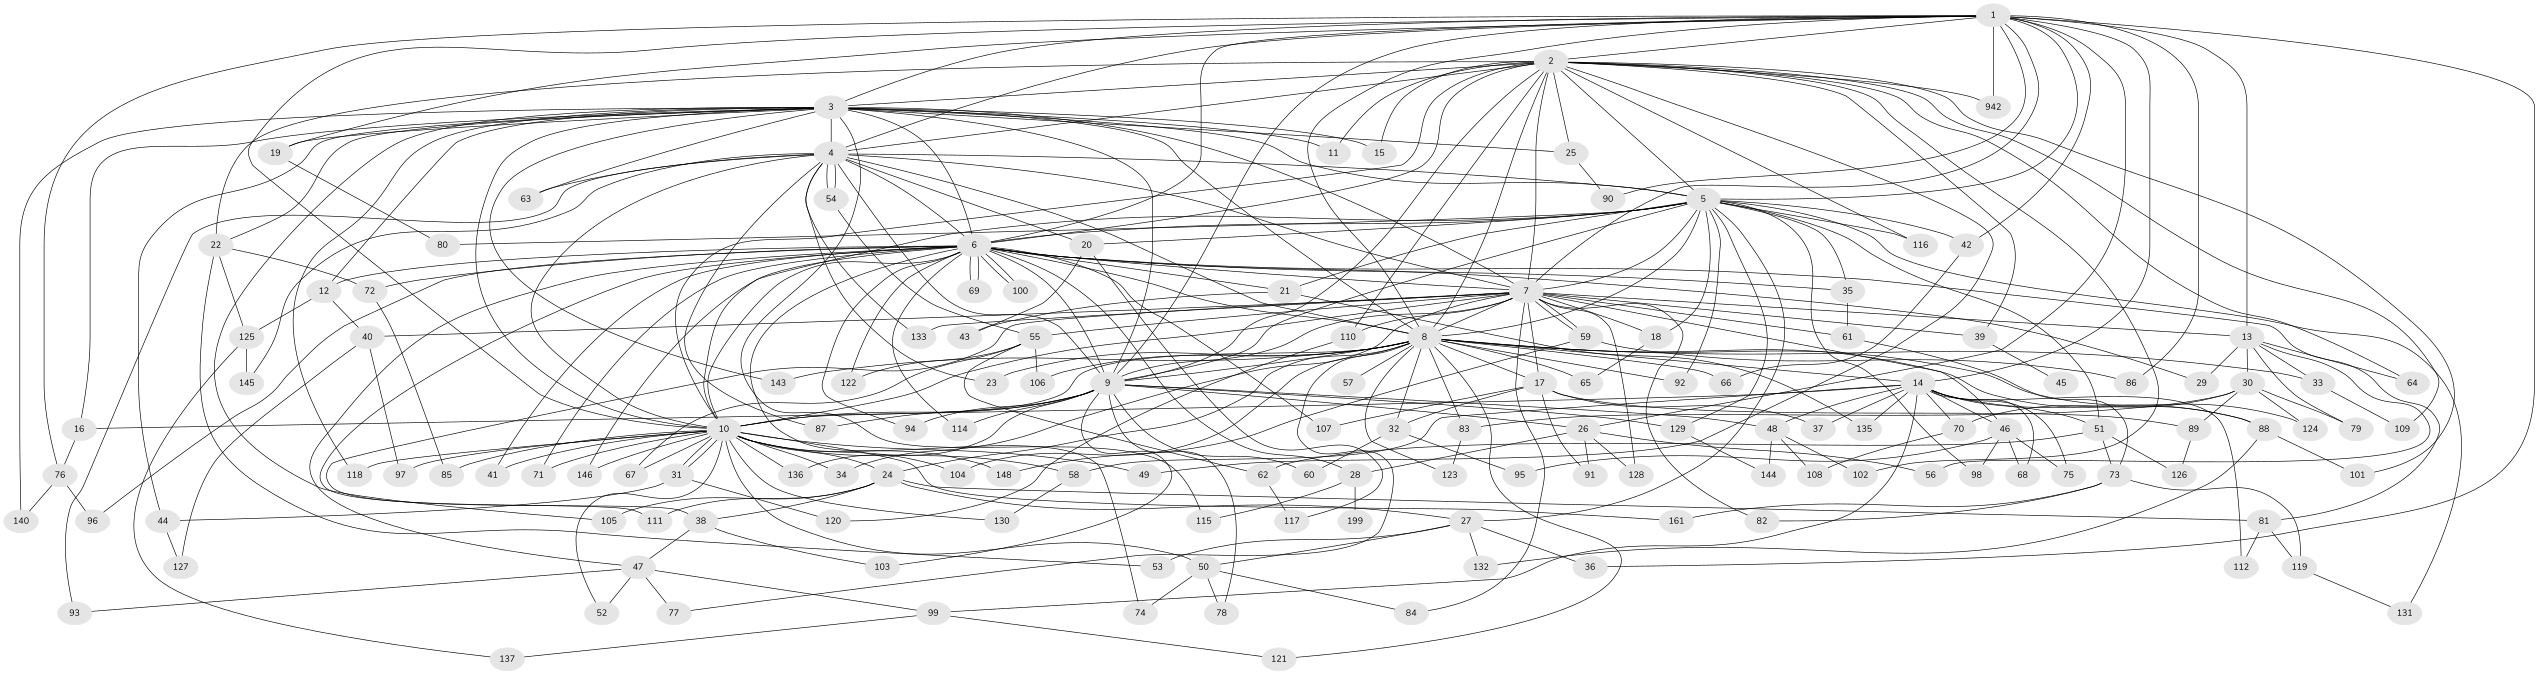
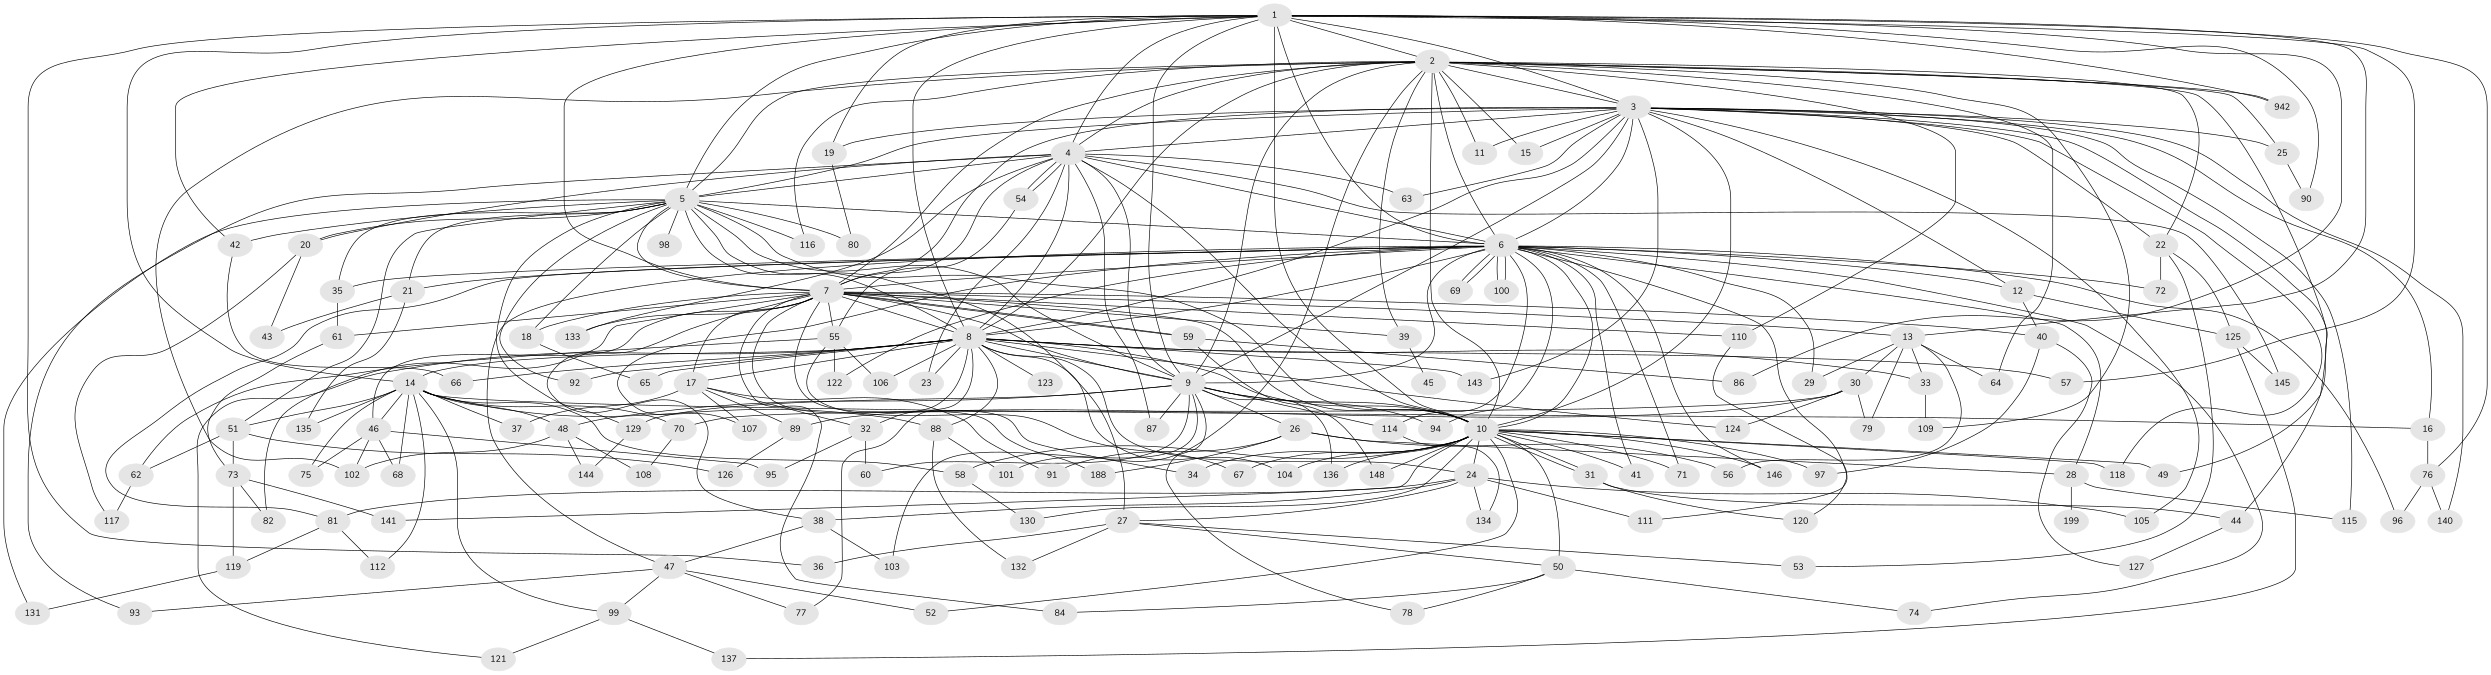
(2018, 338) -> (2380, 57)
(1464, 429) -> none
(1991, 452) -> (362, 454)
(447, 475) -> none
(1636, 475) -> (1098, 475)
none -> (1483, 521)
(1676, 521) -> (388, 521)
